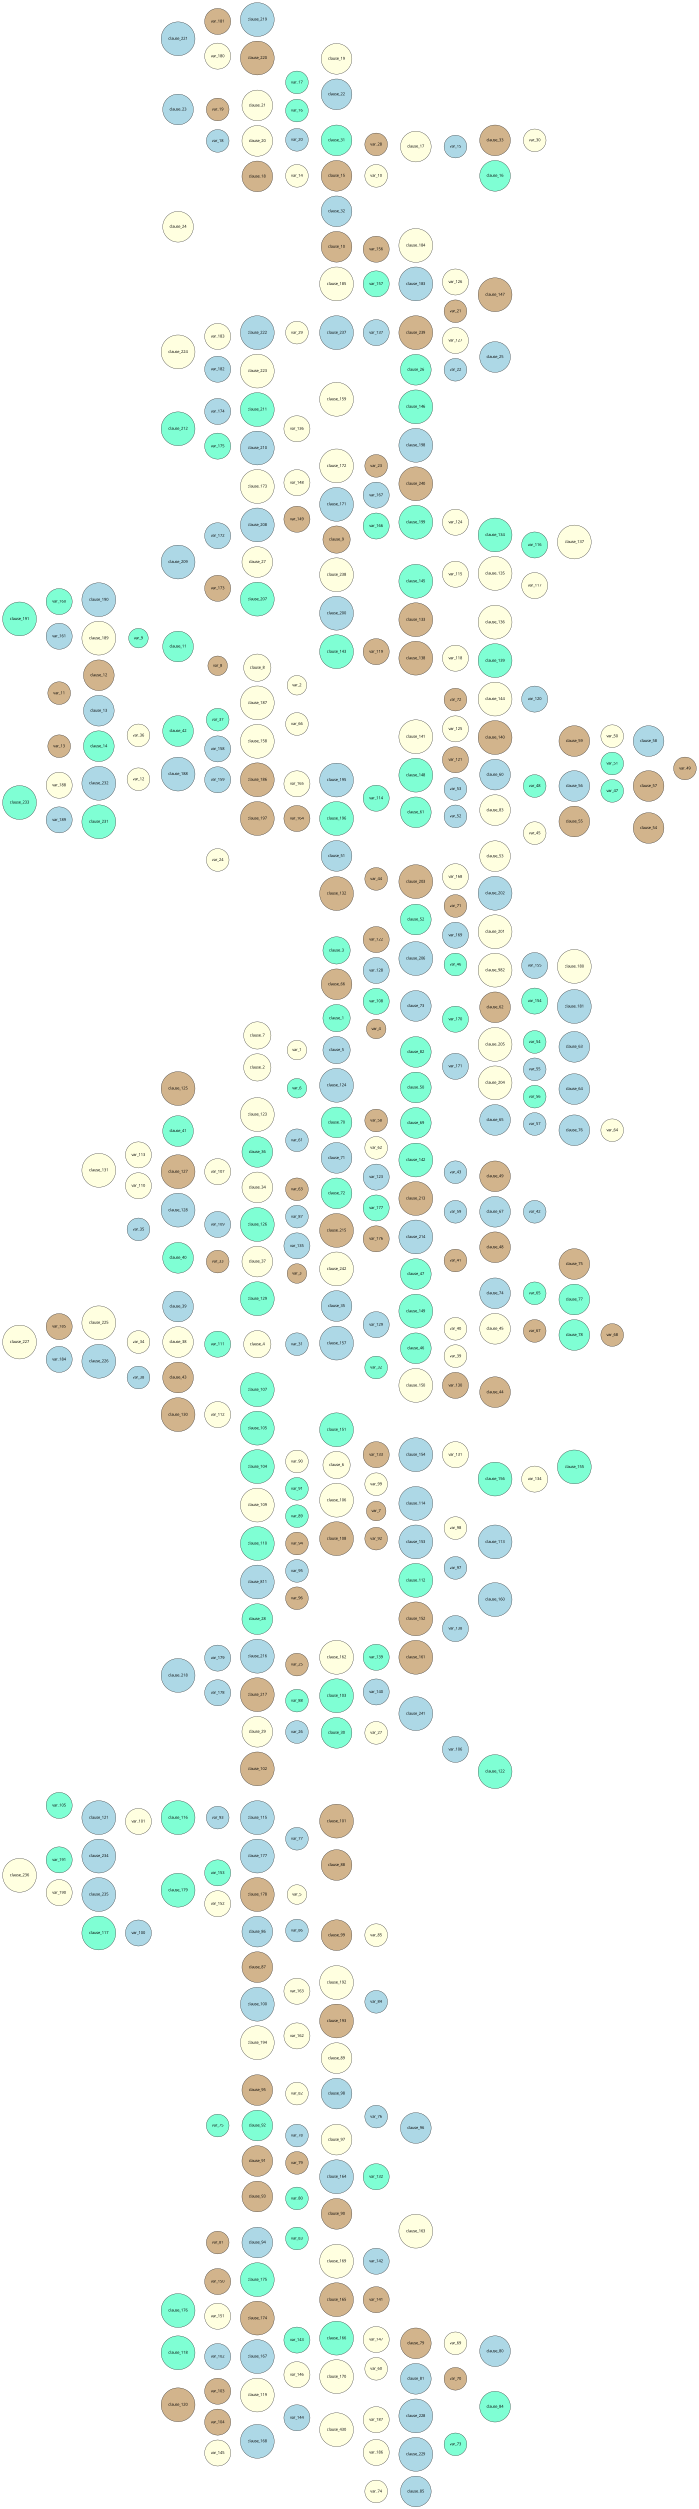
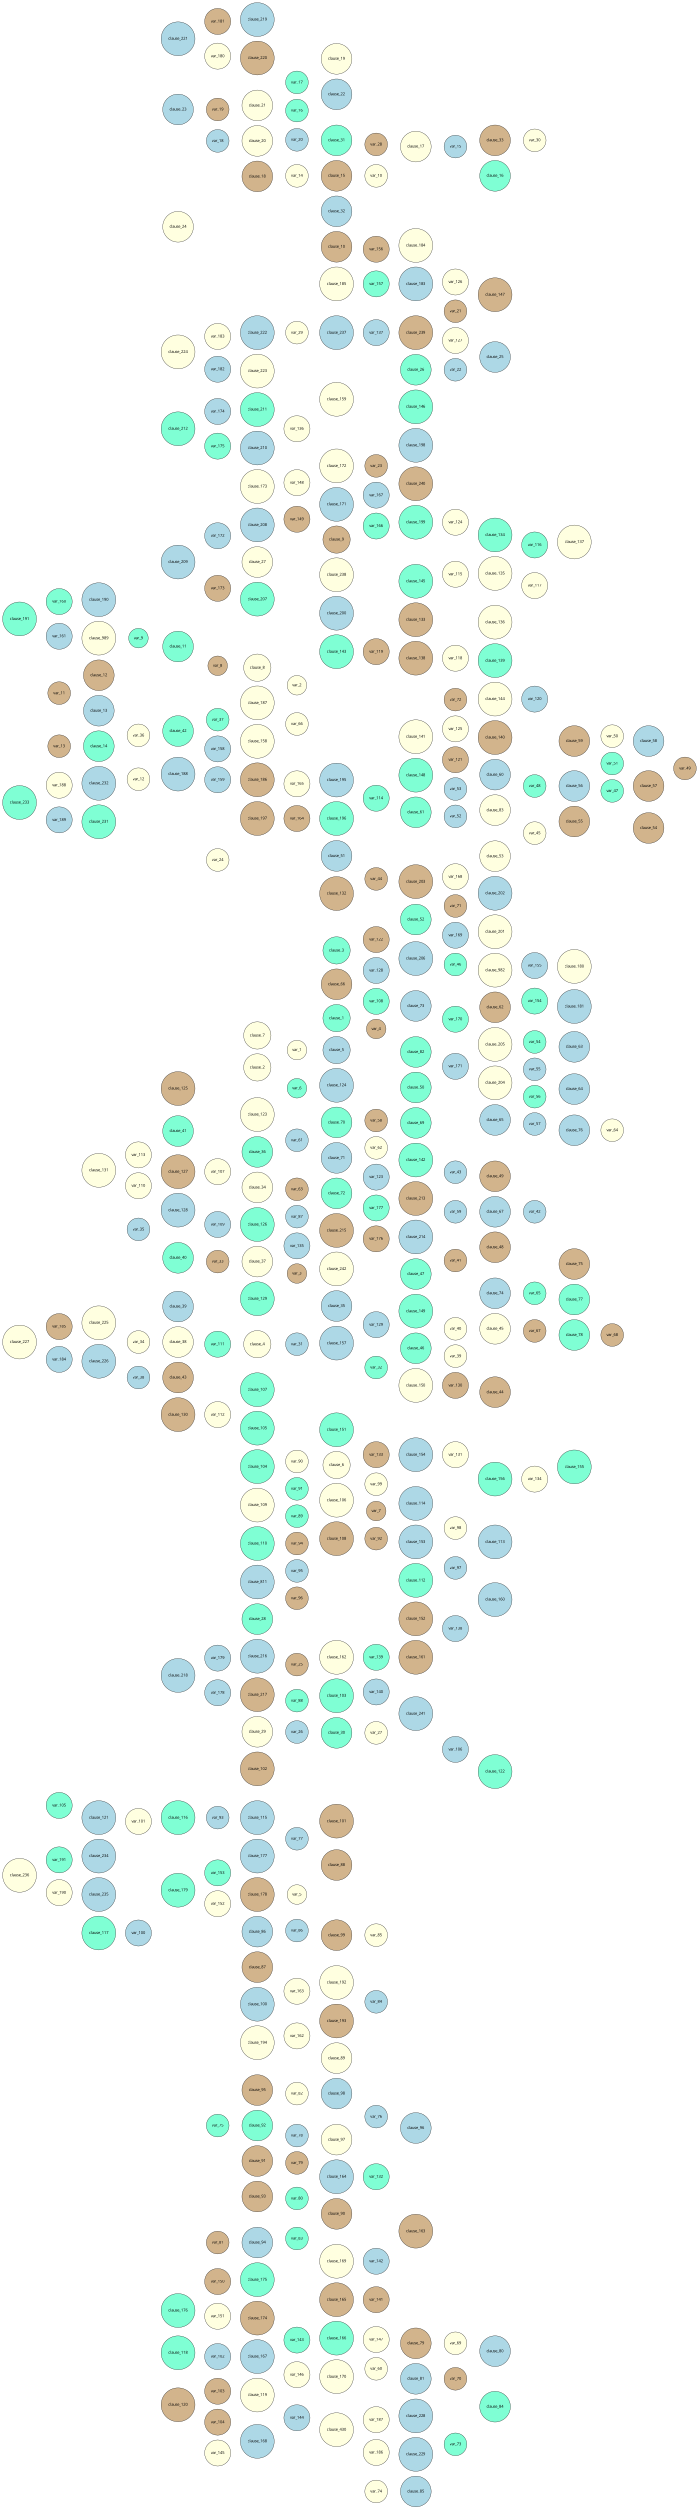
(99, 638) -> (99, 638)
(416, 2231) -> (416, 2231)
